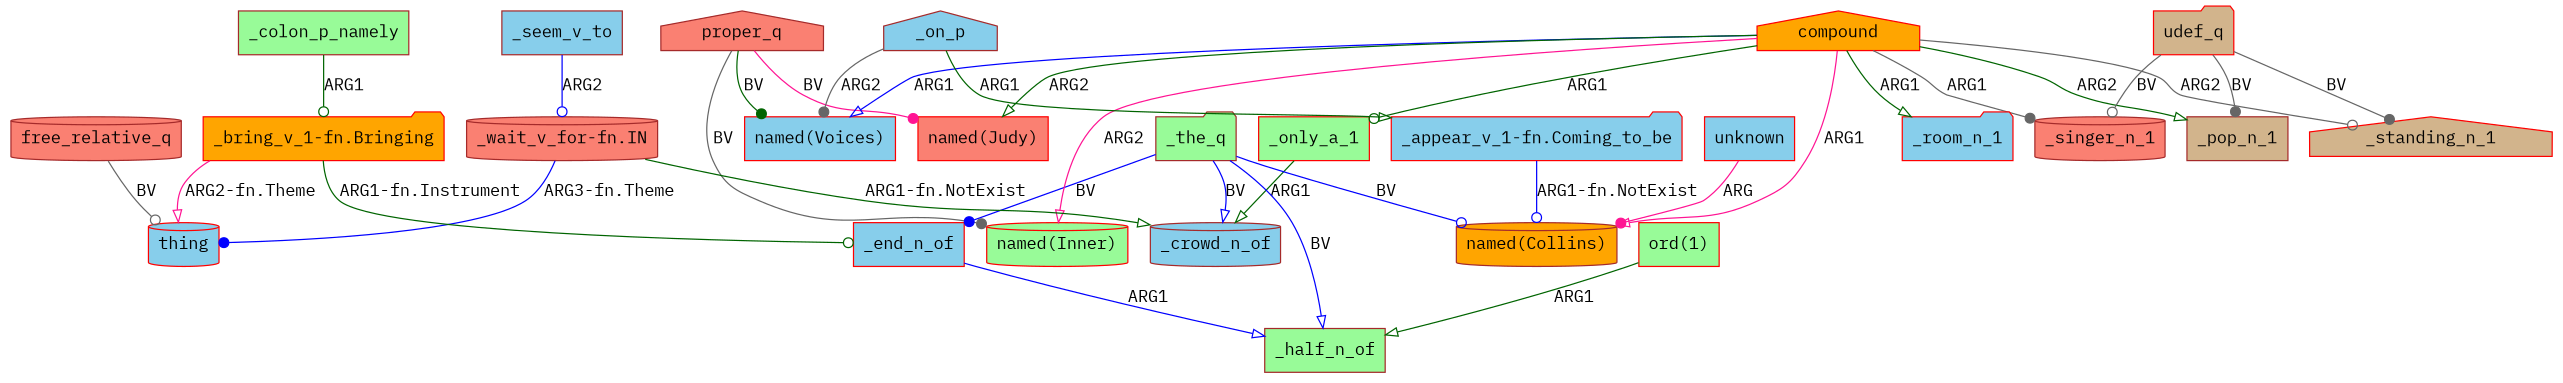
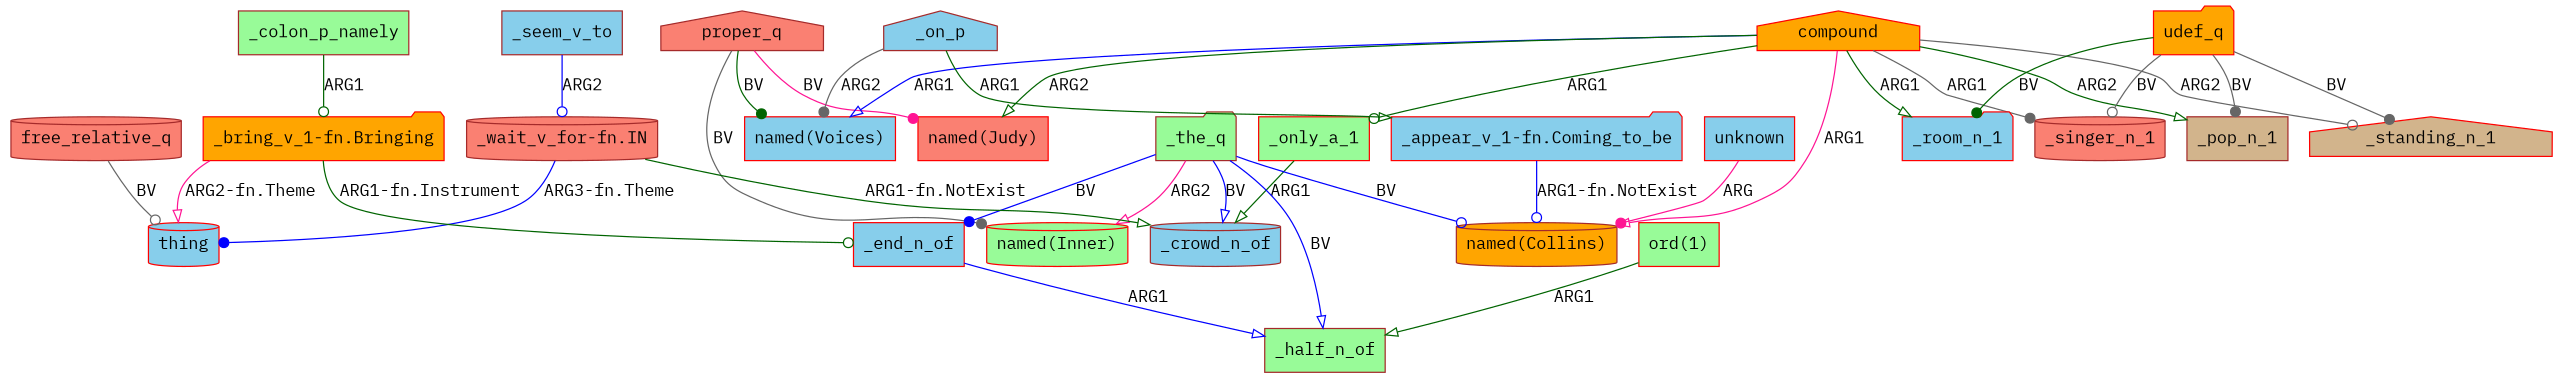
(2194, 33) -> (2194, 33)
none -> (2051, 62)
(1375, 67) -> (1161, 194)
